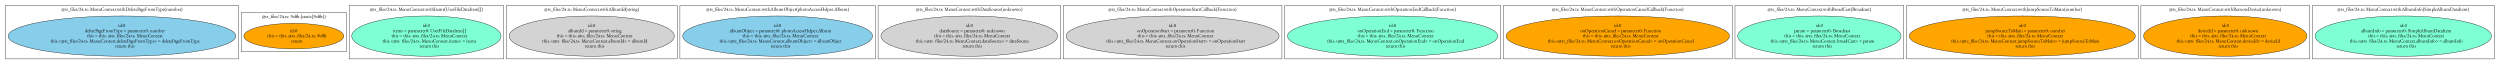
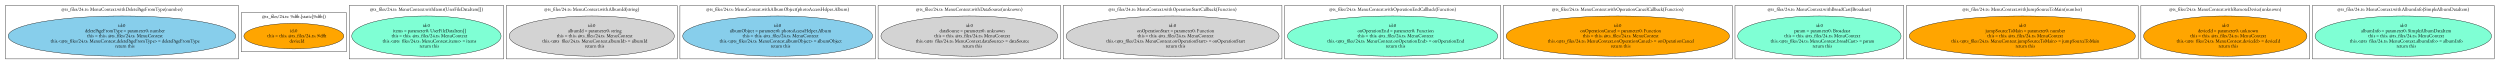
(294, 36) -> (294, 36)
